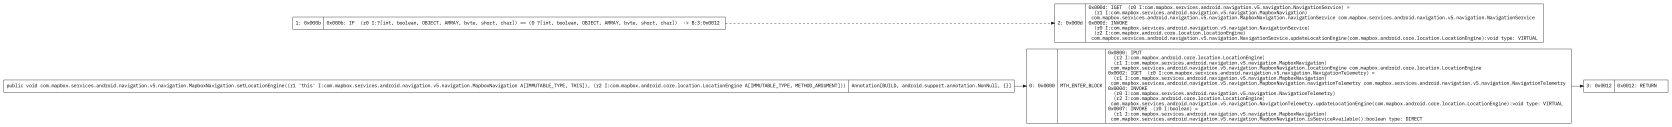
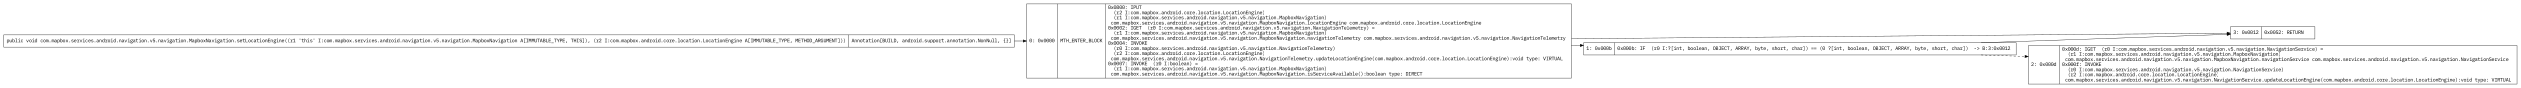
none -> (2104, 39)
none -> (1576, 45)
(1641, 86) -> (2288, 33)
